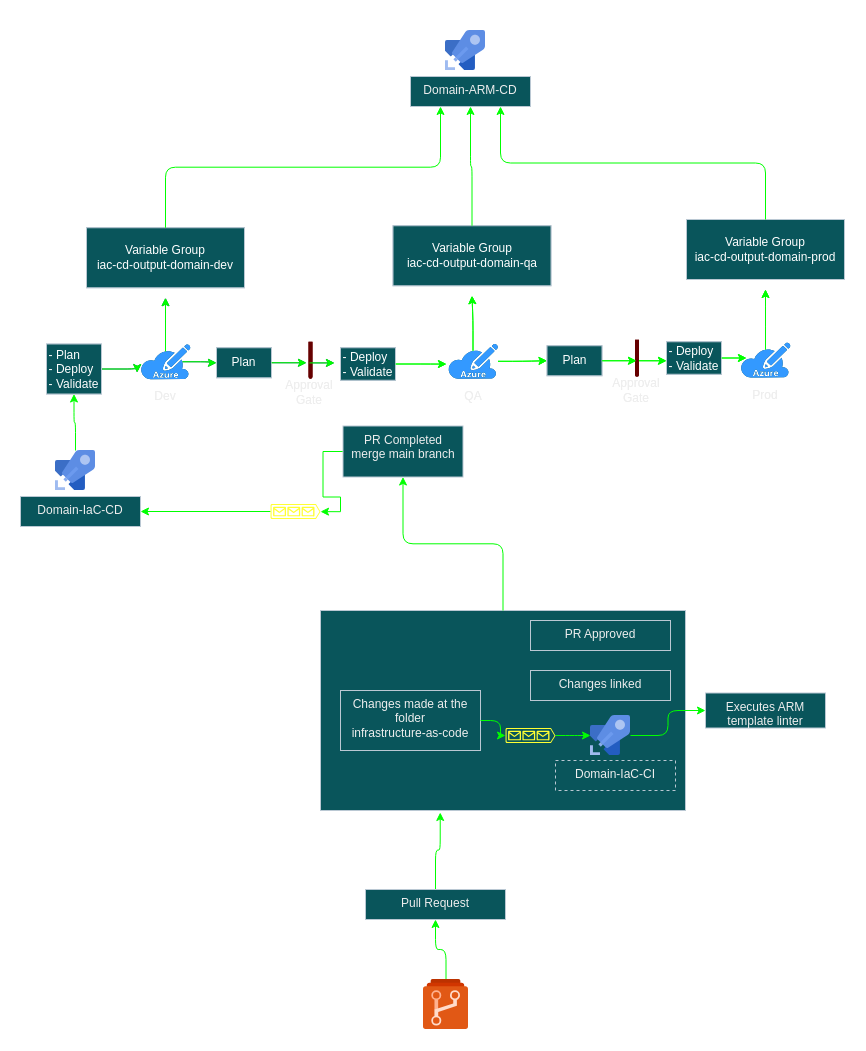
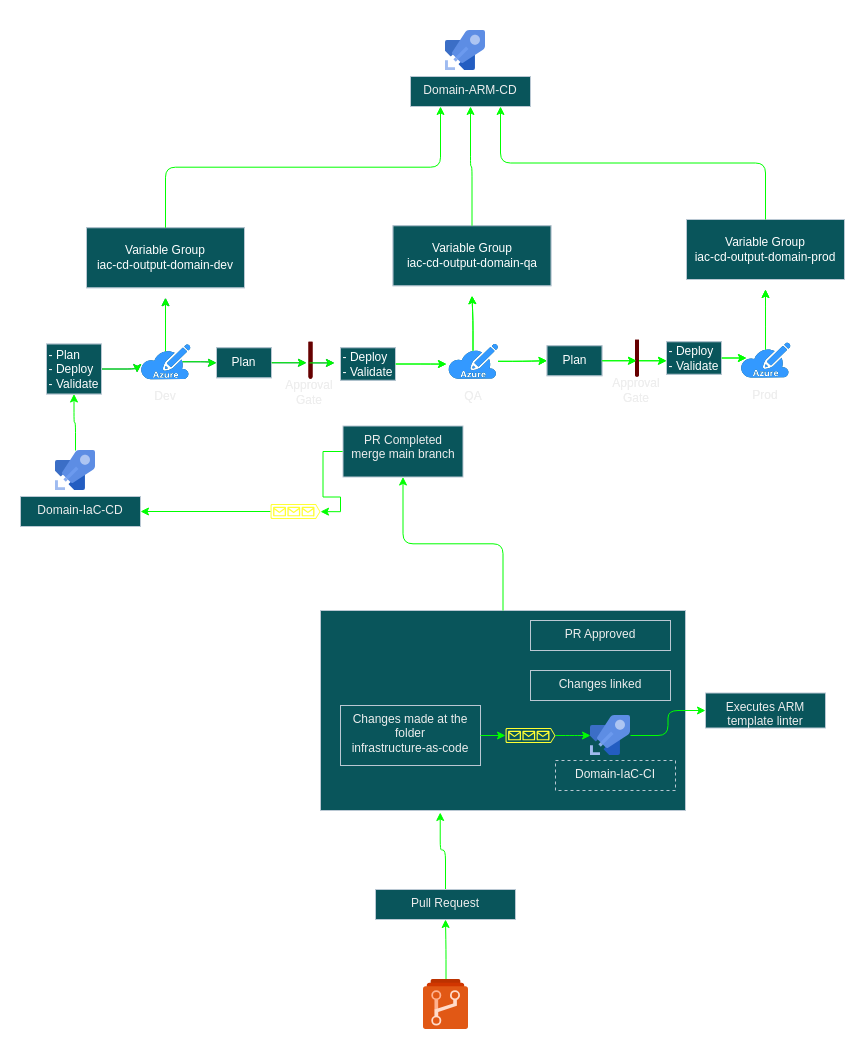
(411, 721) -> (411, 736)
(436, 905) -> (446, 905)
